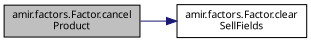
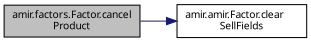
(242, 21) -> (242, 21)
